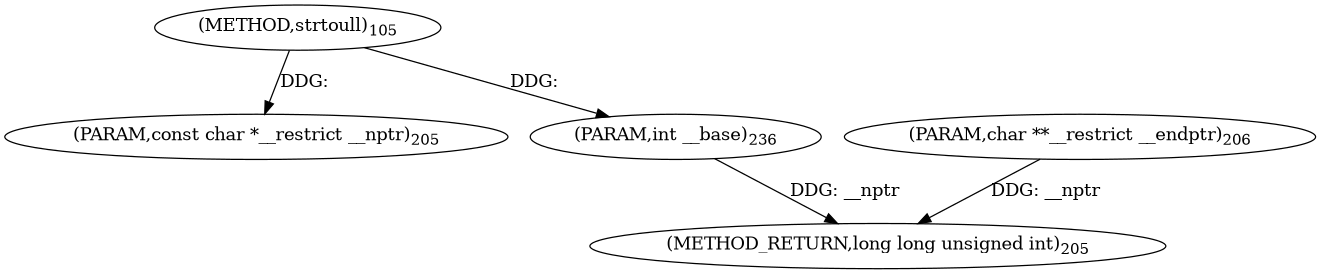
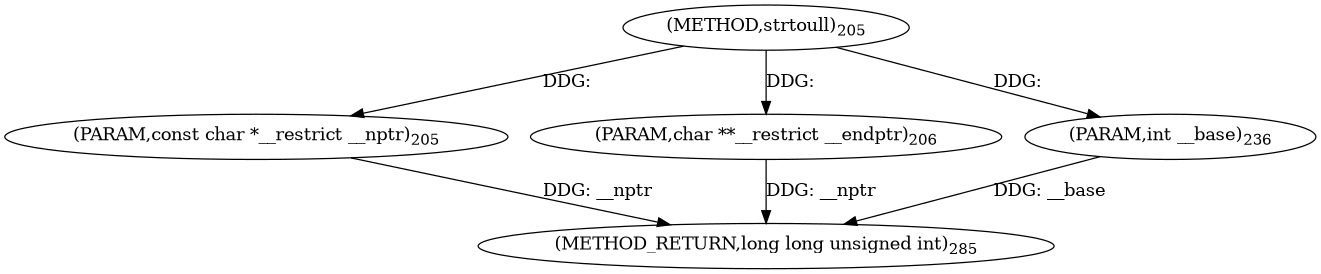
(383, 26) -> (851, 26)
none -> (766, 76)
none -> (504, 190)
(845, 191) -> (1050, 191)
(1075, 244) -> (963, 244)
